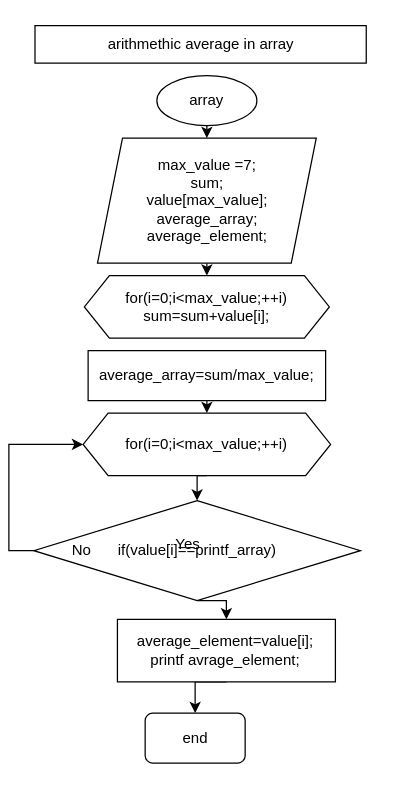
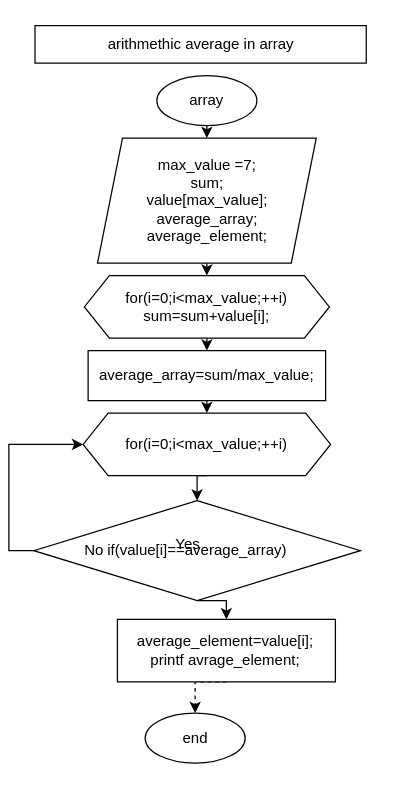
none -> (207, 340)
(82, 551) -> (94, 551)
(198, 551) -> (198, 551)
(195, 692) -> (195, 692)
(195, 738) -> (195, 738)
